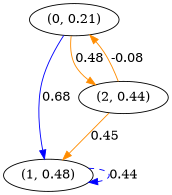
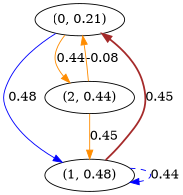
(89, 59) -> (71, 59)
(56, 97) -> (23, 97)
none -> (145, 100)
